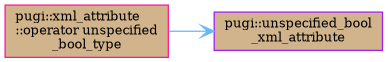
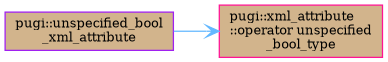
(185, 31) -> (190, 31)
